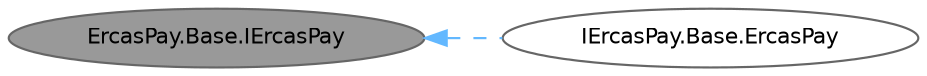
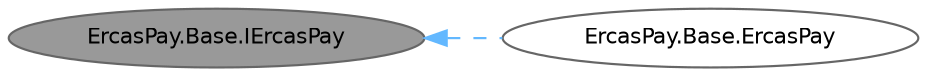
(711, 38) -> (711, 38)
